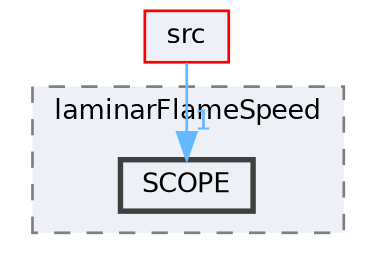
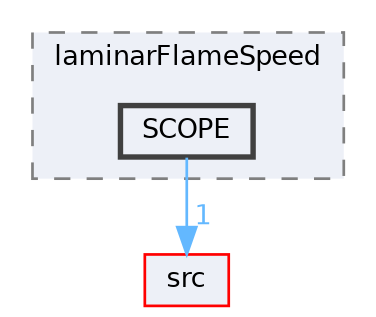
(187, 105) -> (187, 196)
